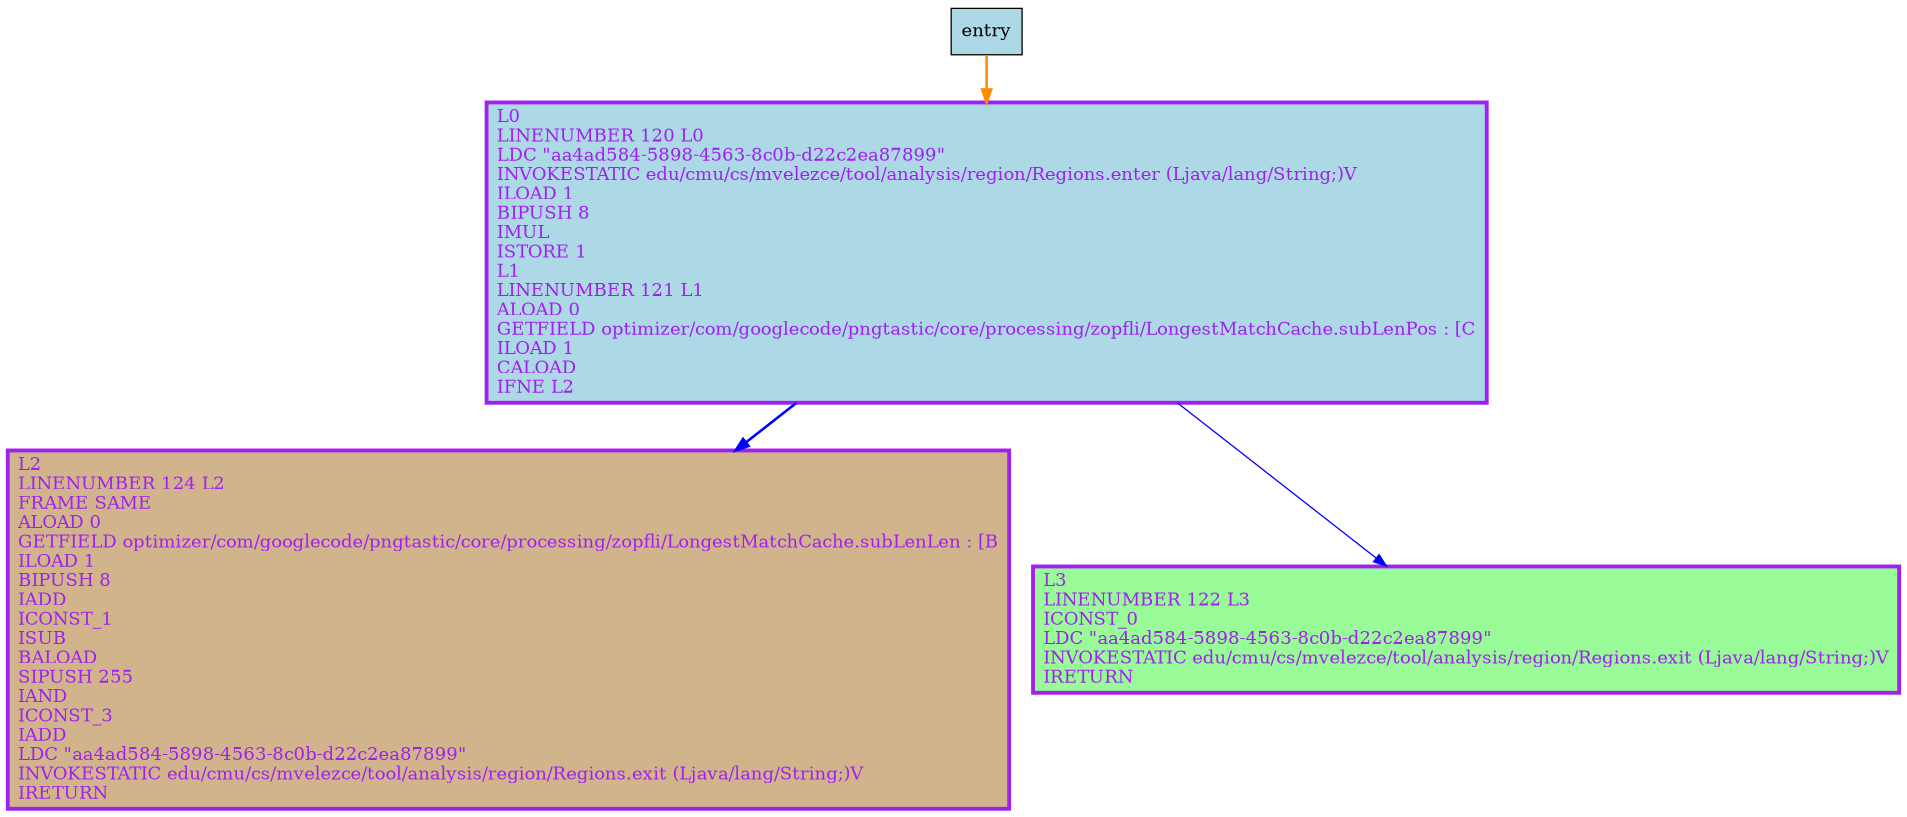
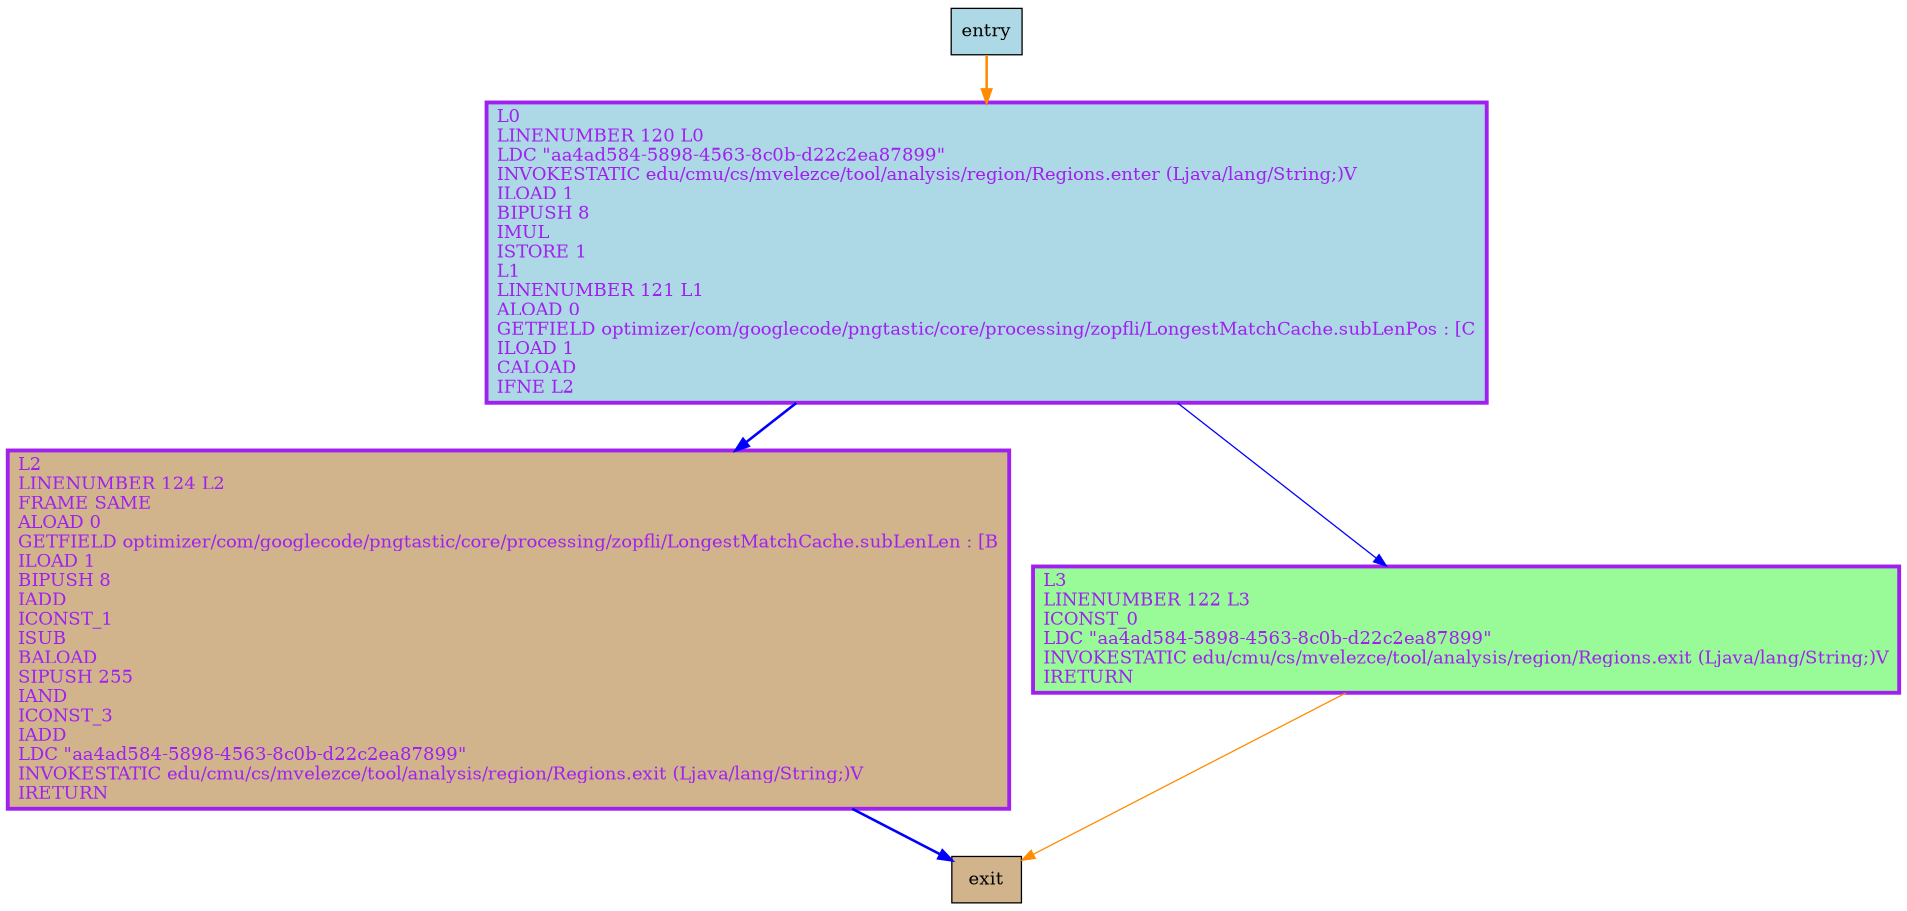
none -> (987, 880)
